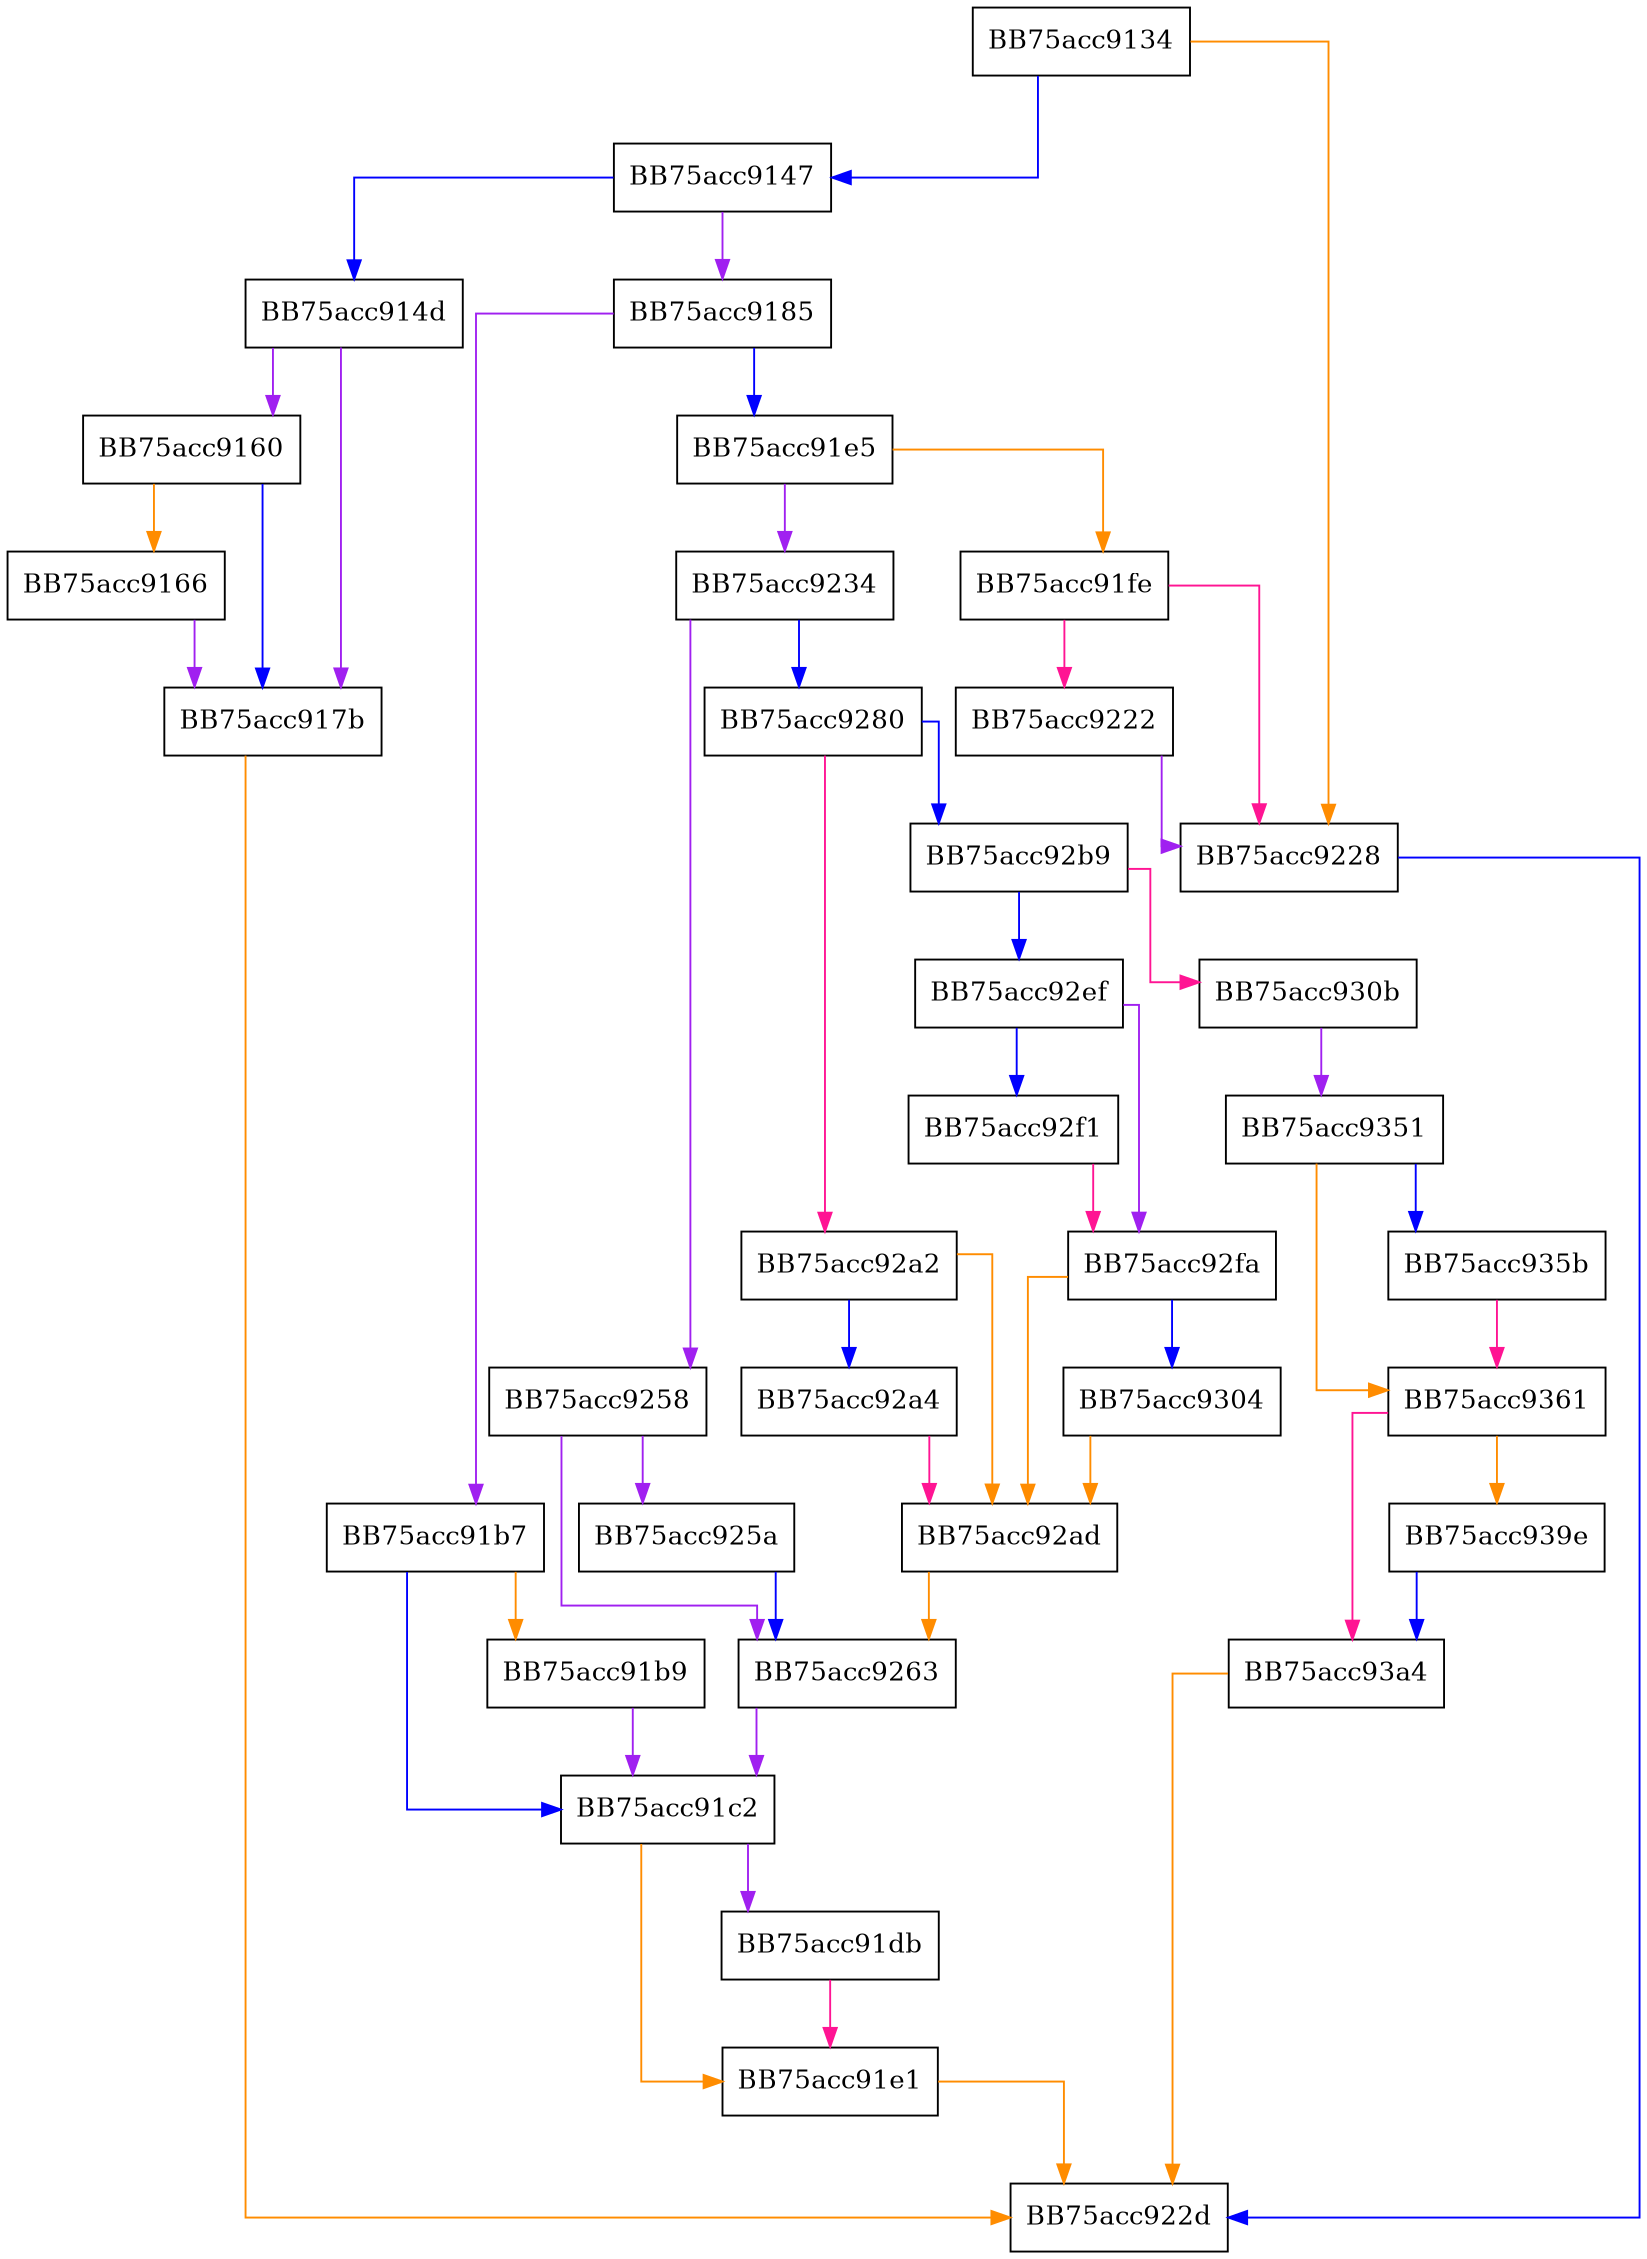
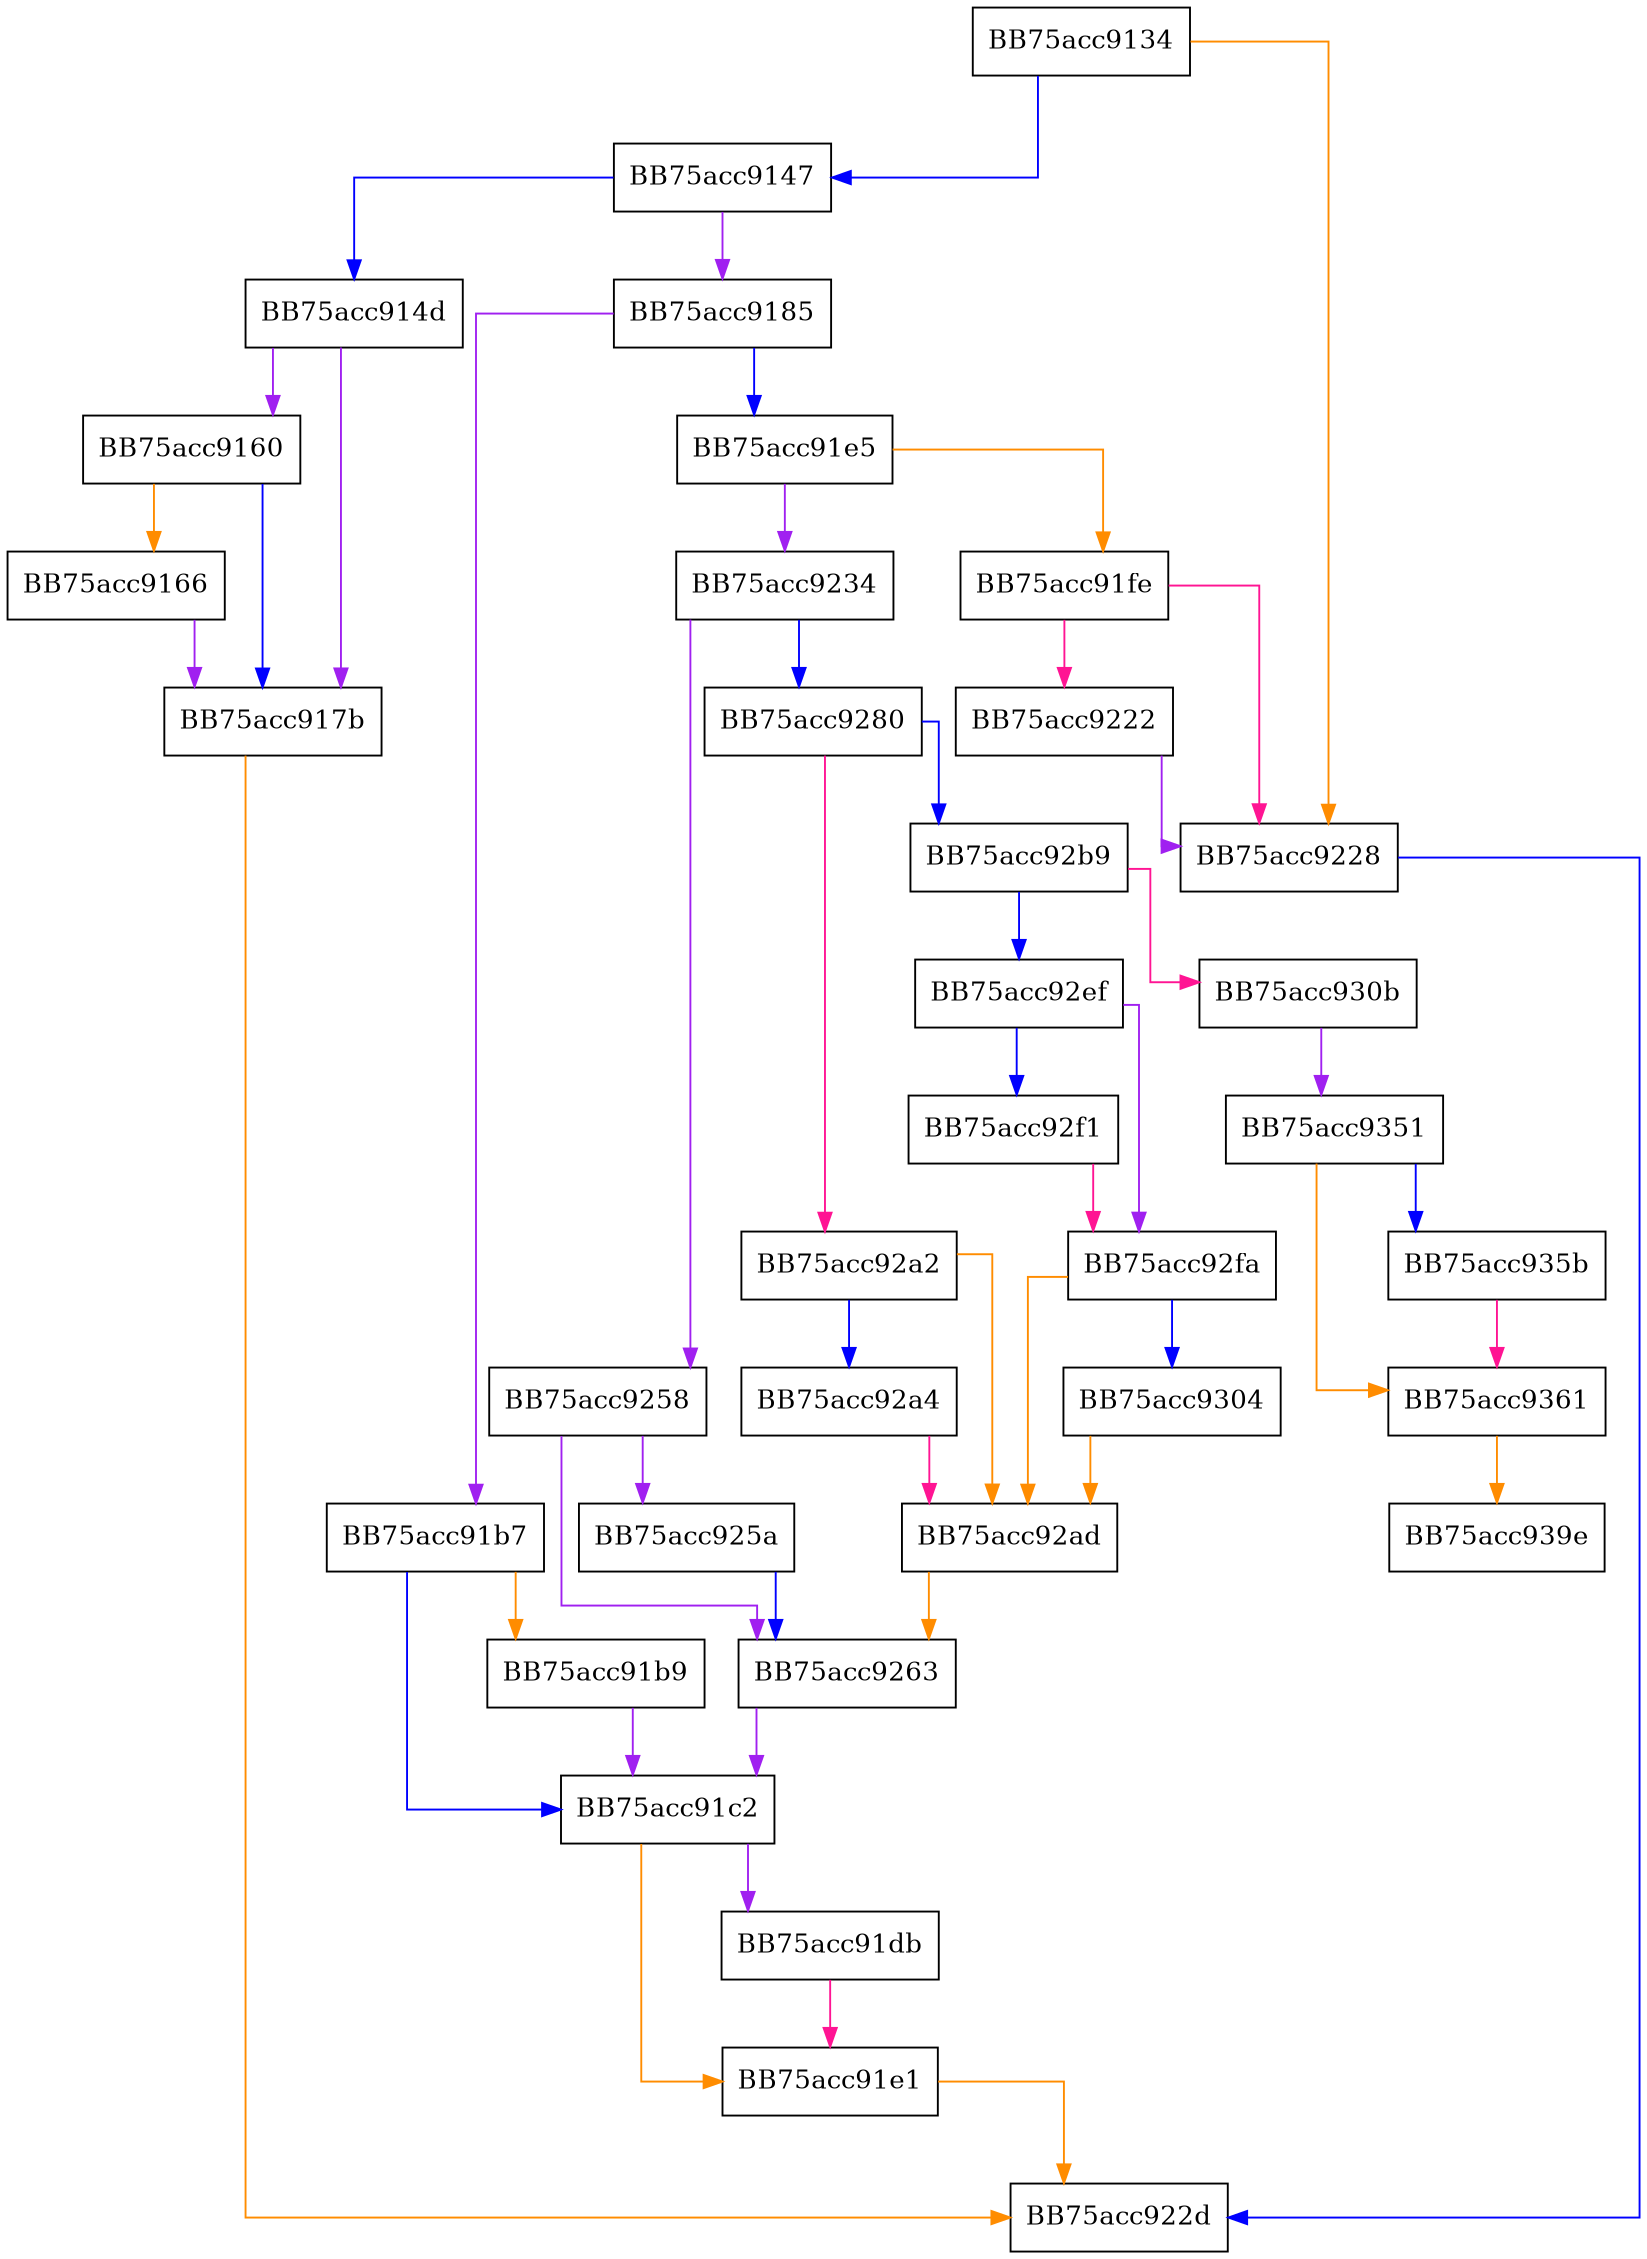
(1336, 1674) -> none
